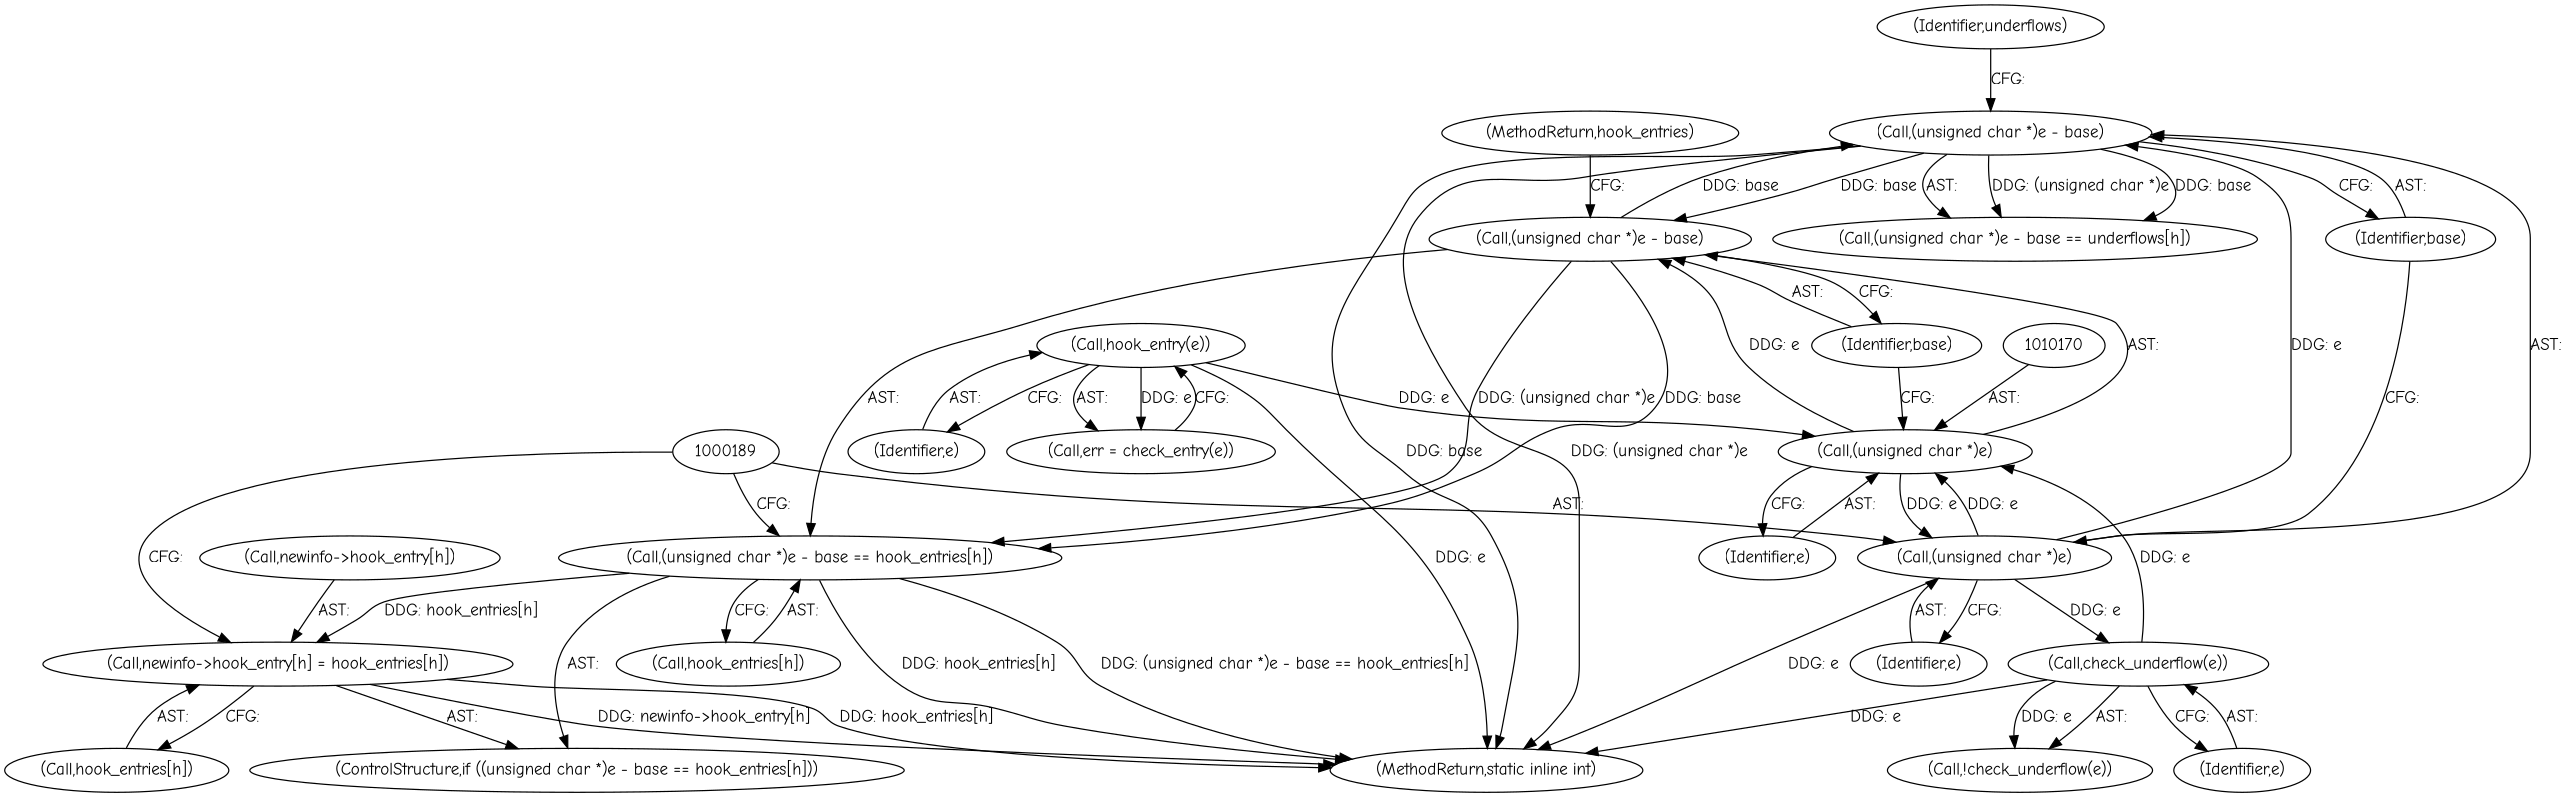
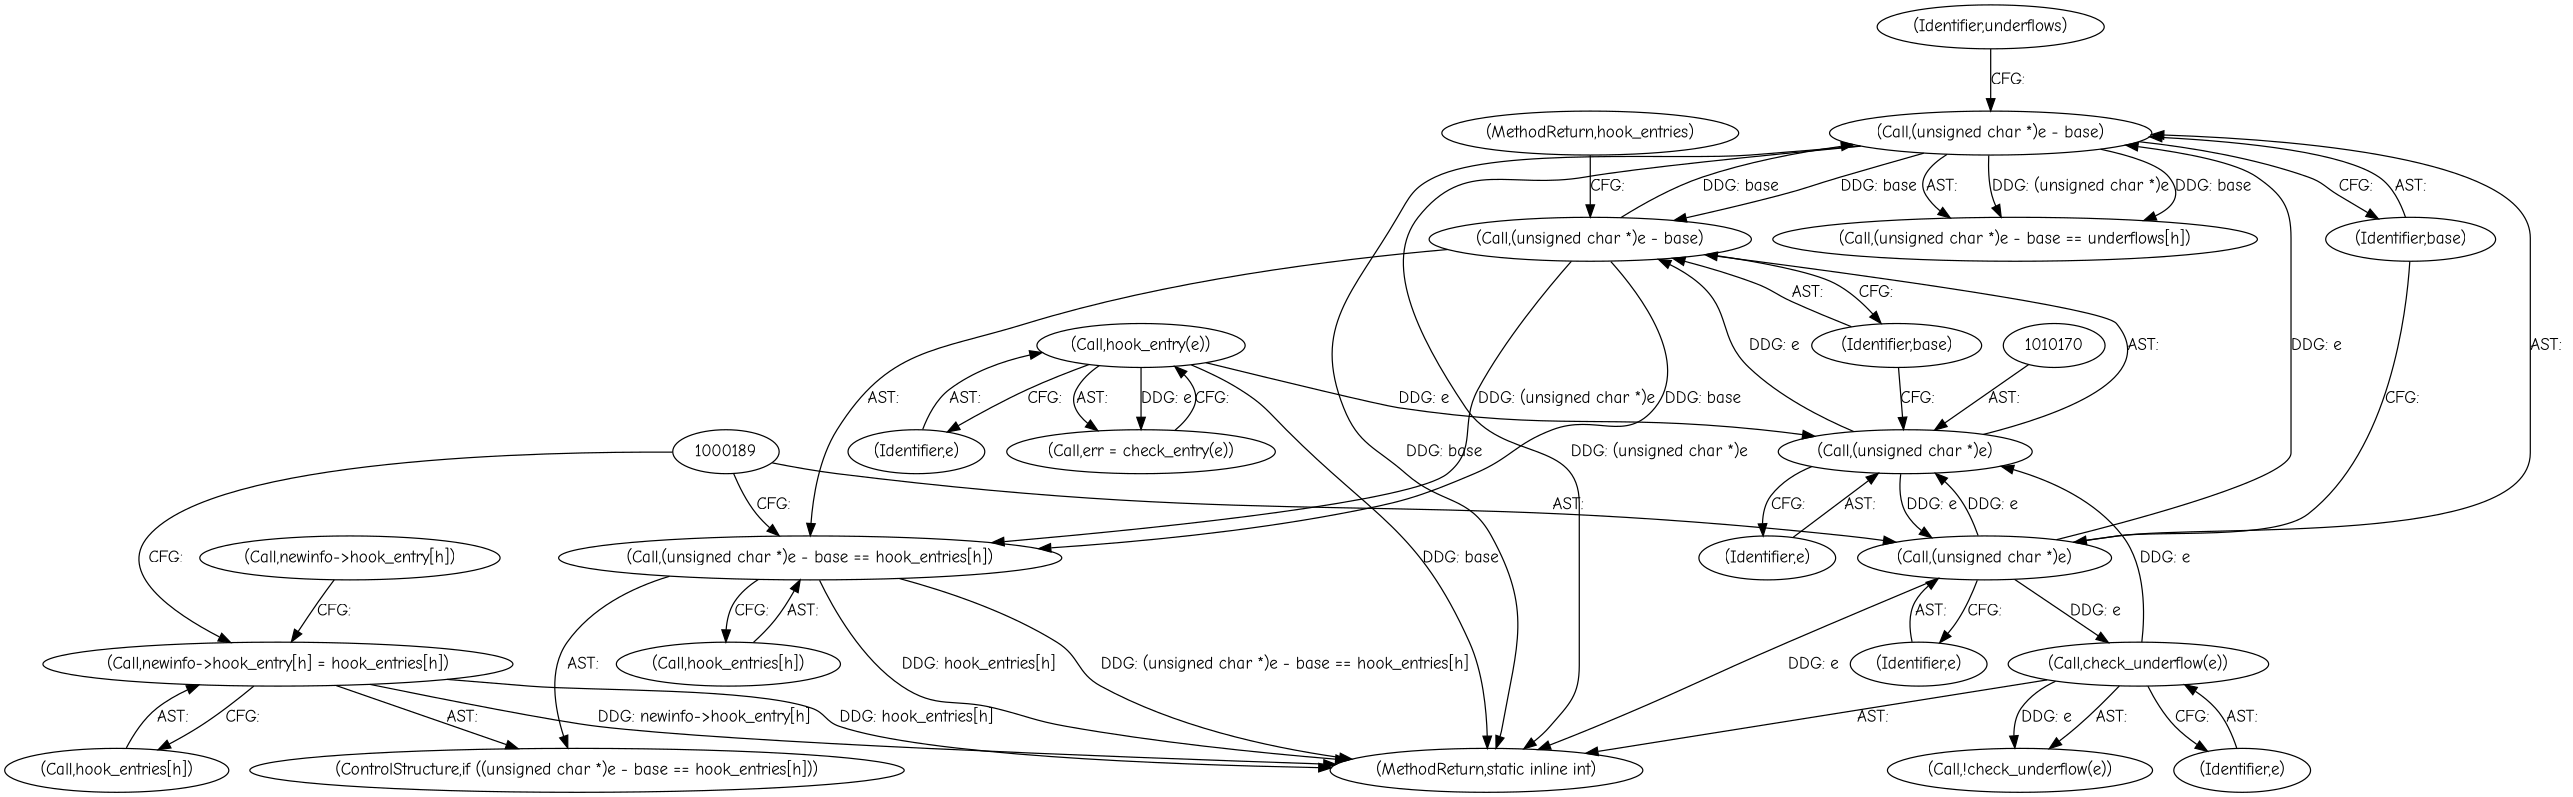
(1461, 558) -> (1461, 558)
(473, 588) -> none
(337, 611) -> (337, 611)
(1876, 717) -> (1876, 717)
